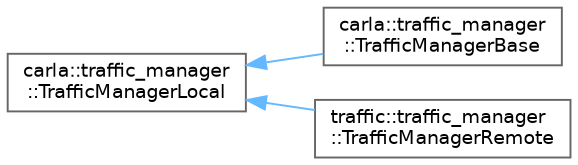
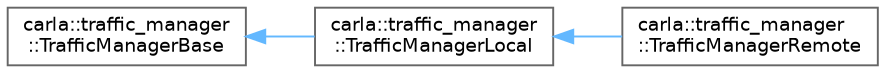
(295, 58) -> (290, 36)
(443, 129) -> (750, 36)
